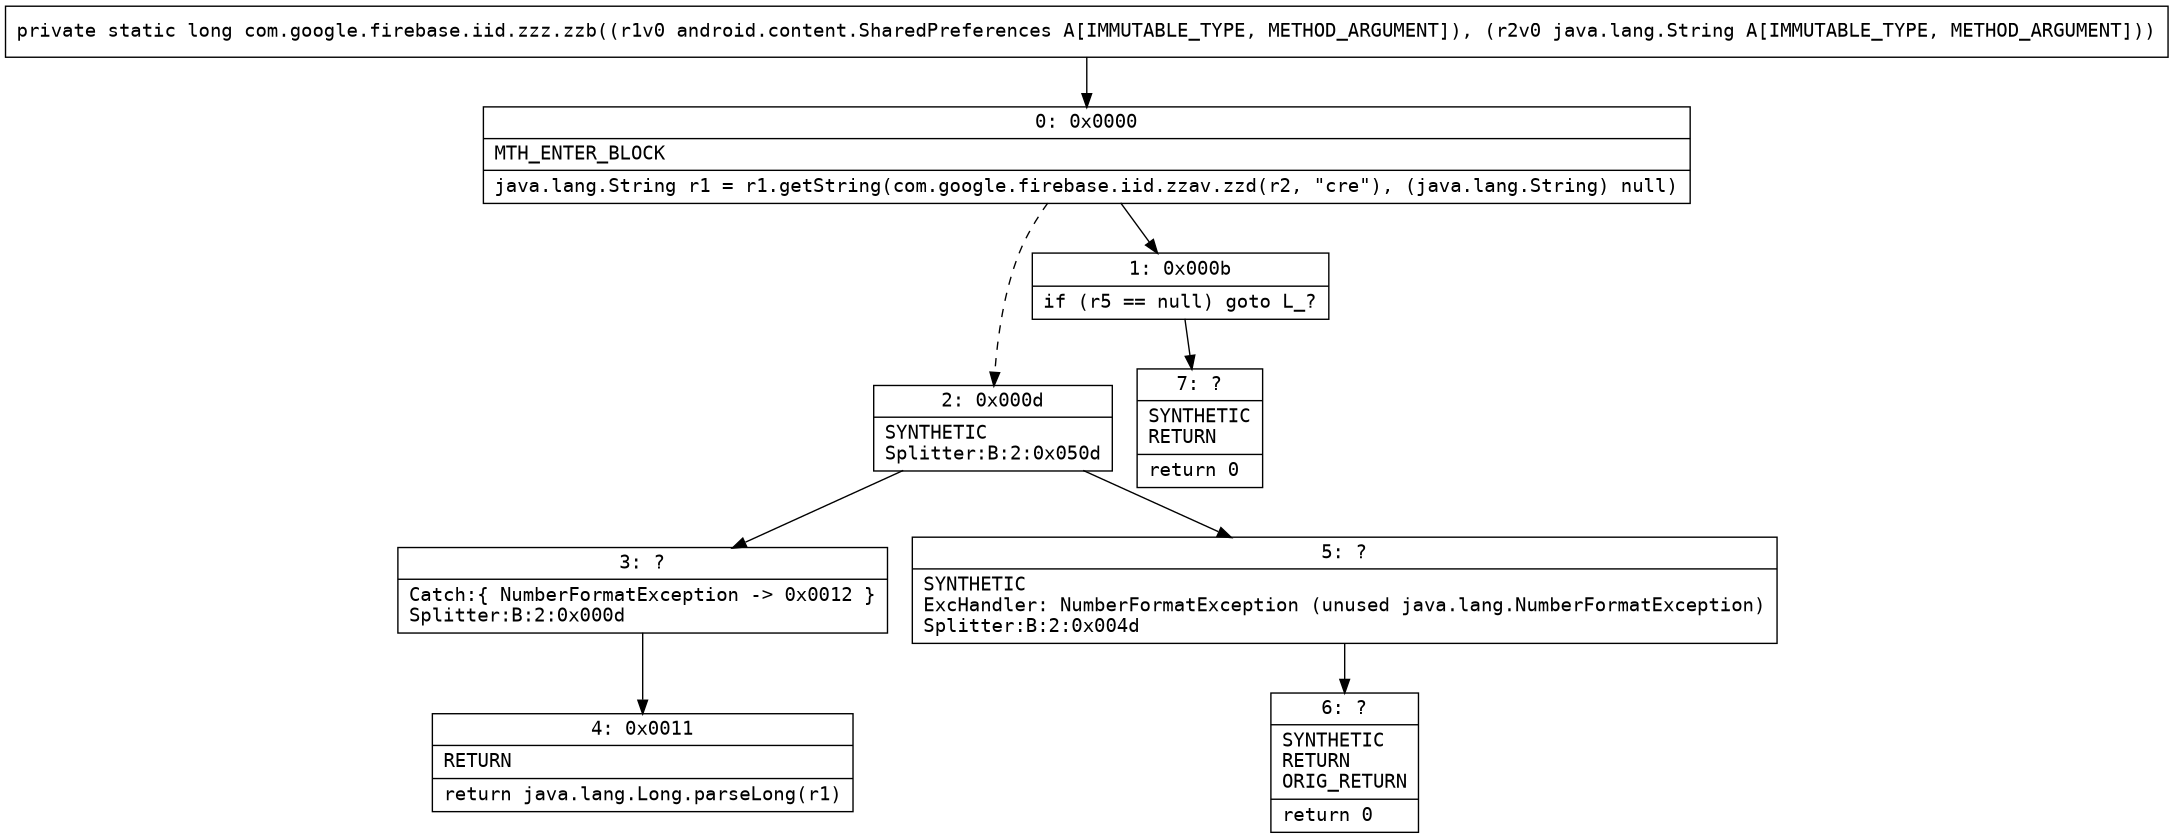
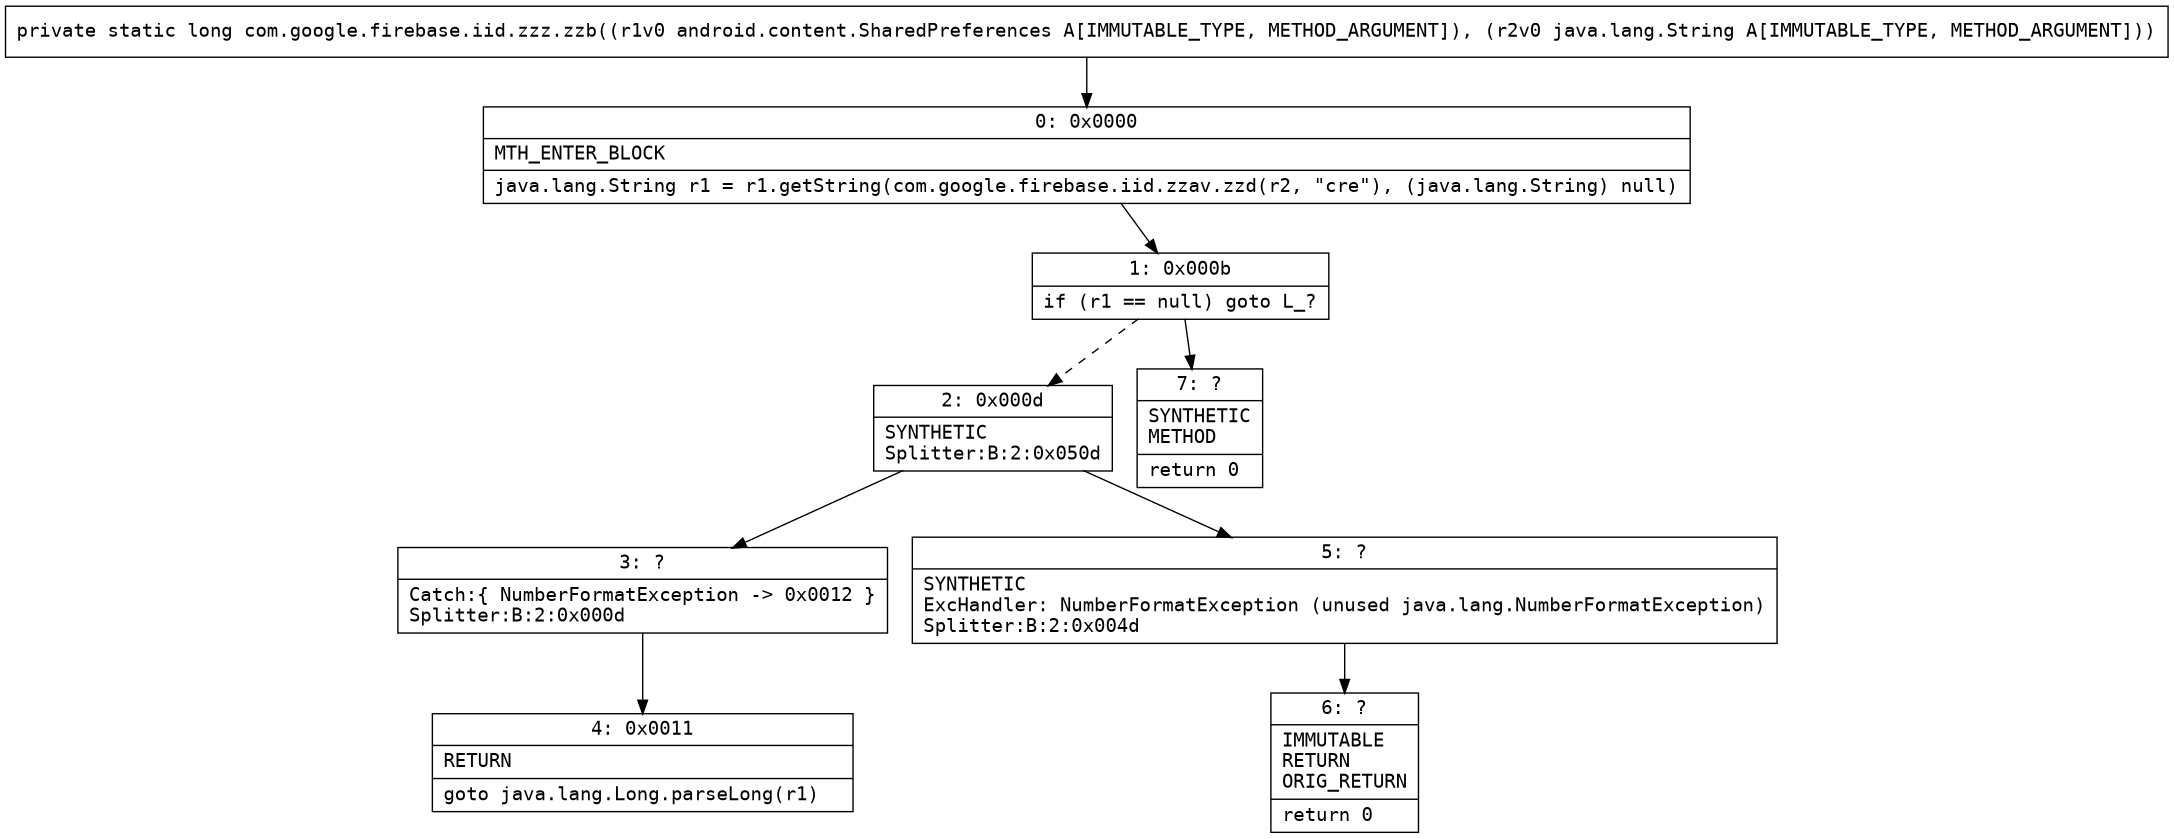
(1009, 284) -> (1099, 348)
(1181, 302) -> (1181, 302)
(1183, 437) -> (1183, 437)
(1334, 741) -> (1334, 741)
(643, 794) -> (632, 794)
